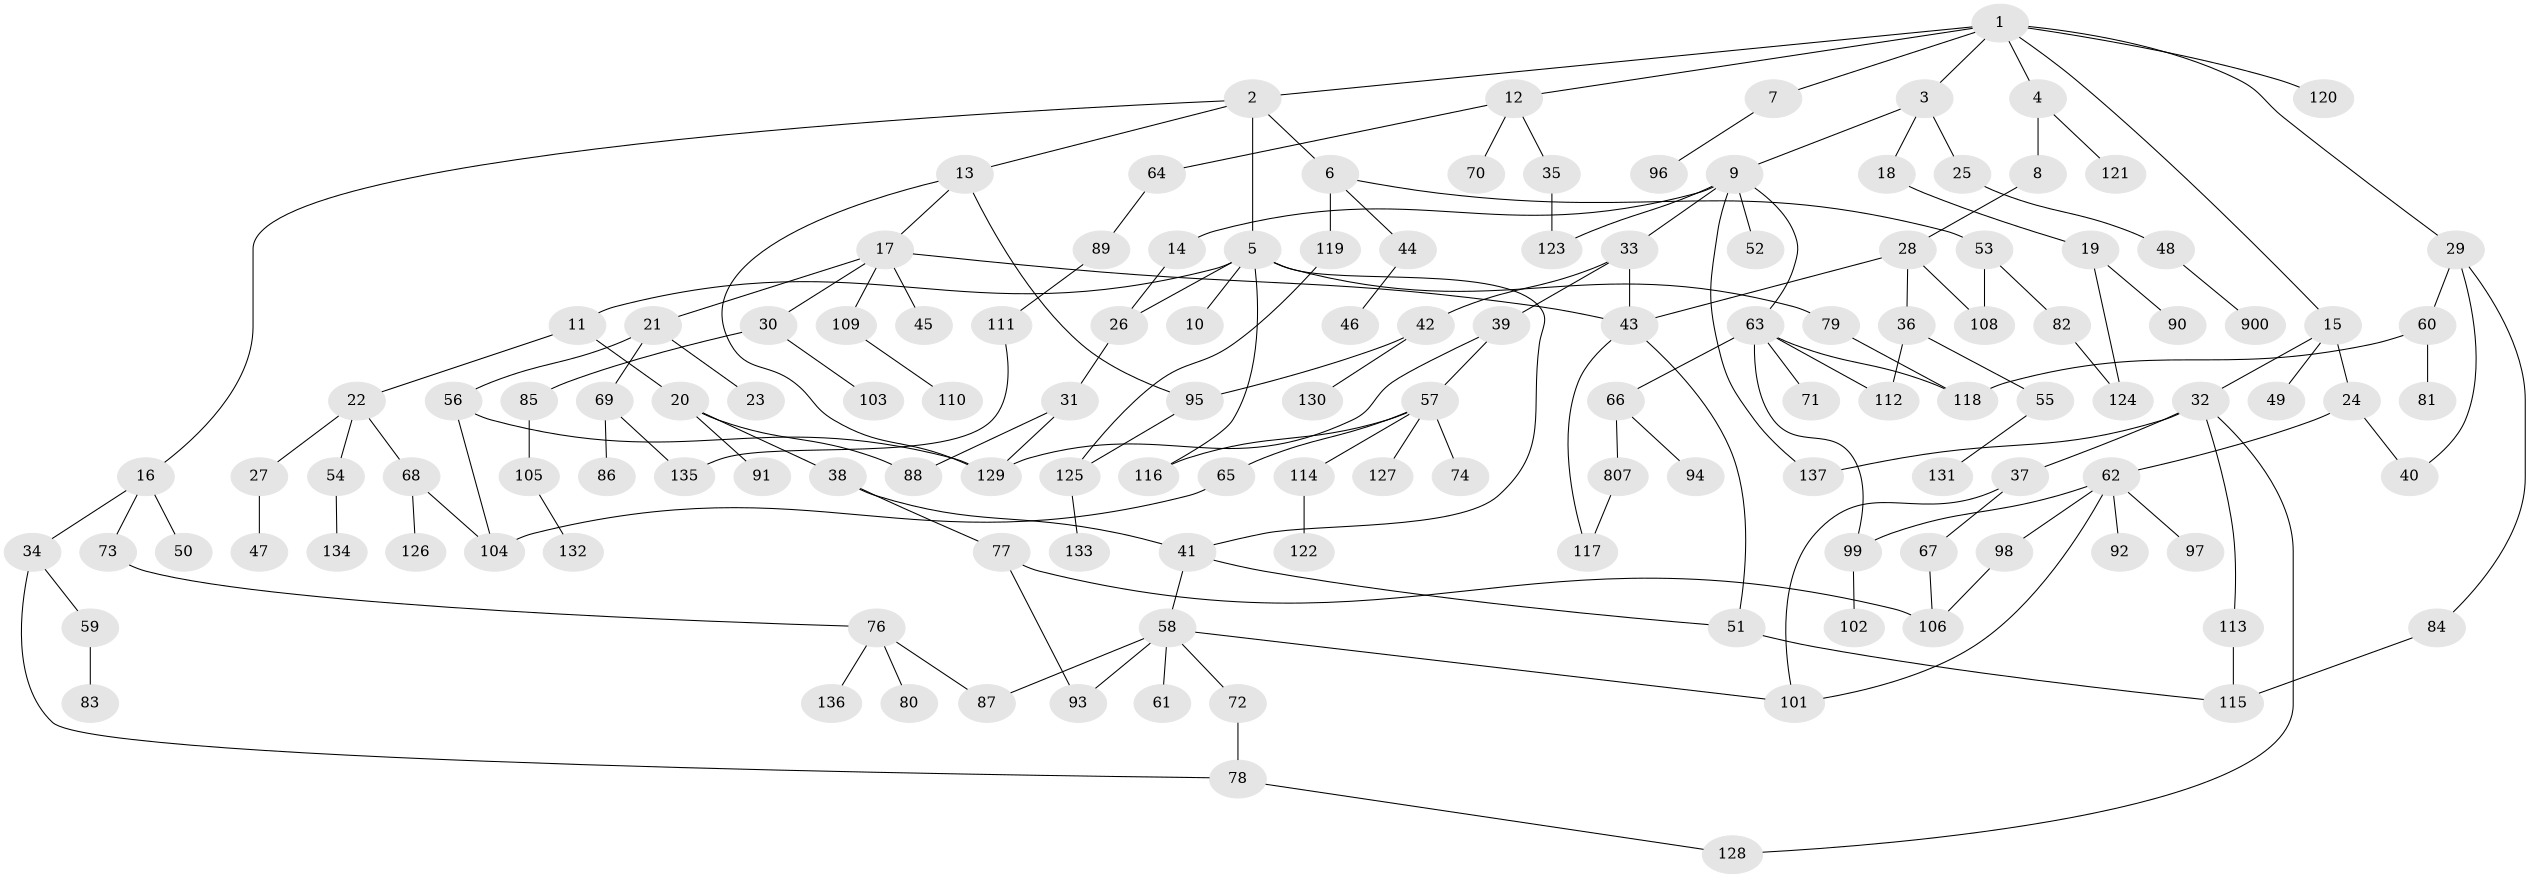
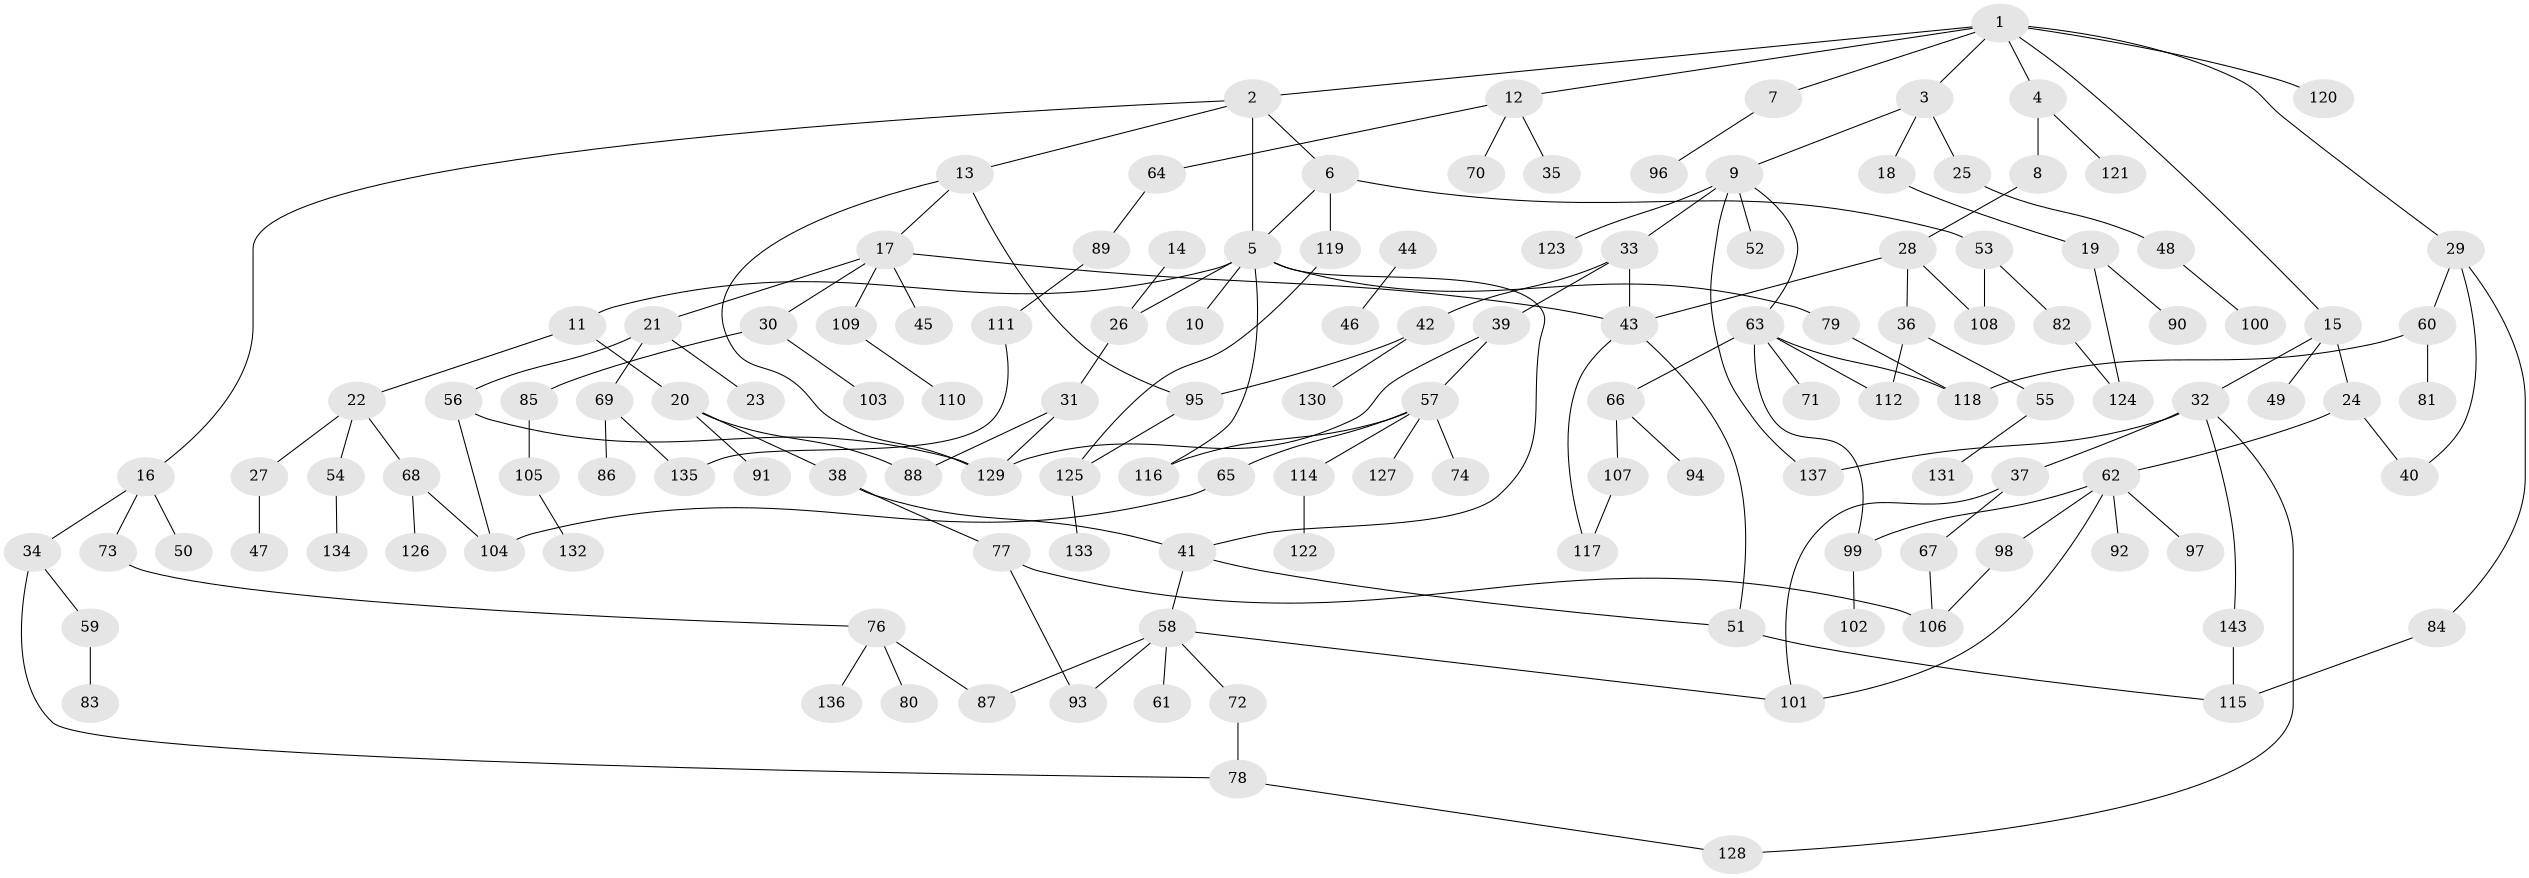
(1456, 212) -> none
(1374, 216) -> (1291, 212)
(1552, 222) -> none
(2255, 325) -> (2255, 325)
(1618, 477) -> (1618, 477)
(2233, 628) -> (2233, 628)
